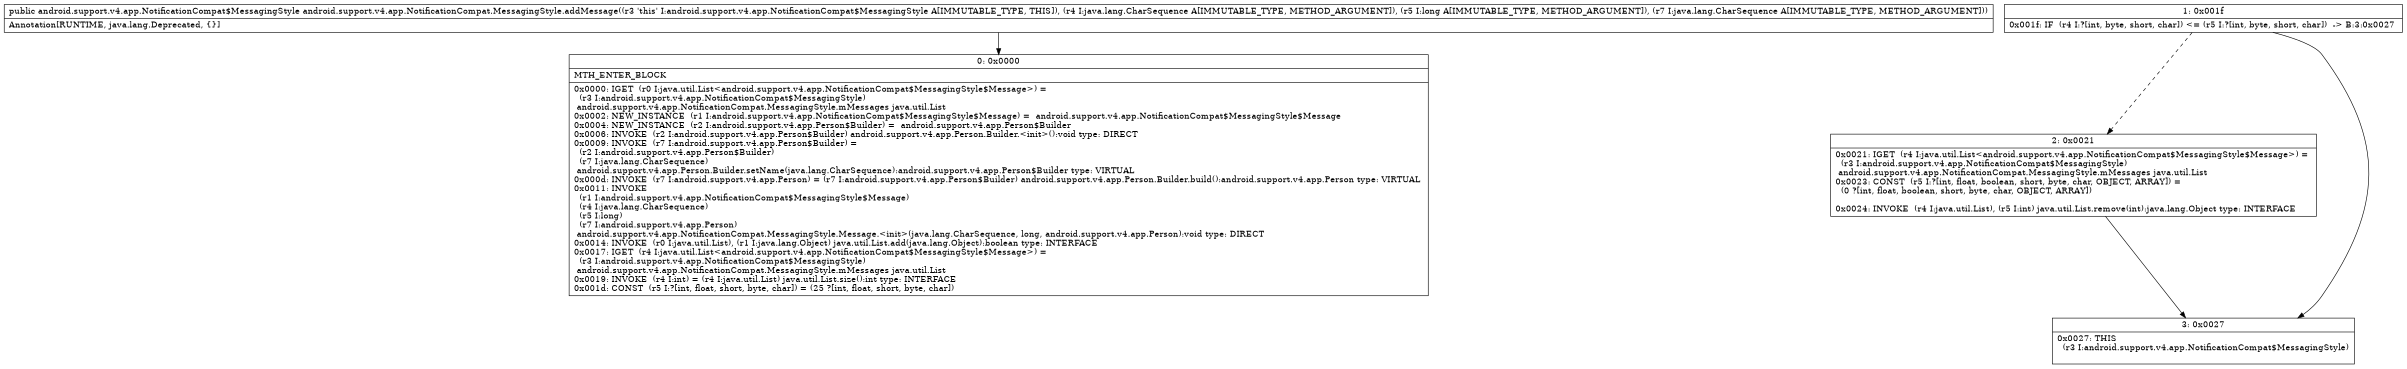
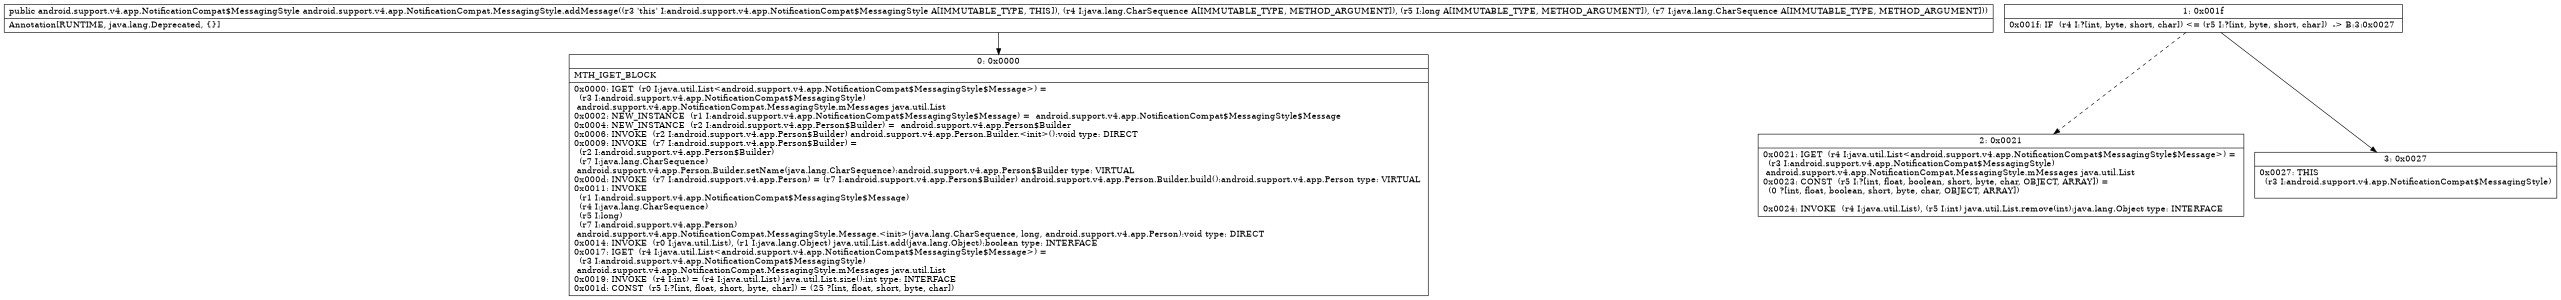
(620, 75) -> (615, 75)
(2144, 265) -> none
